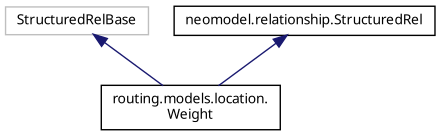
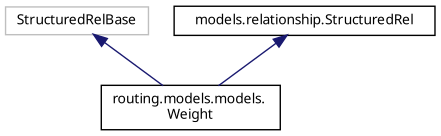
(305, 21) -> (305, 21)
(191, 108) -> (191, 108)
